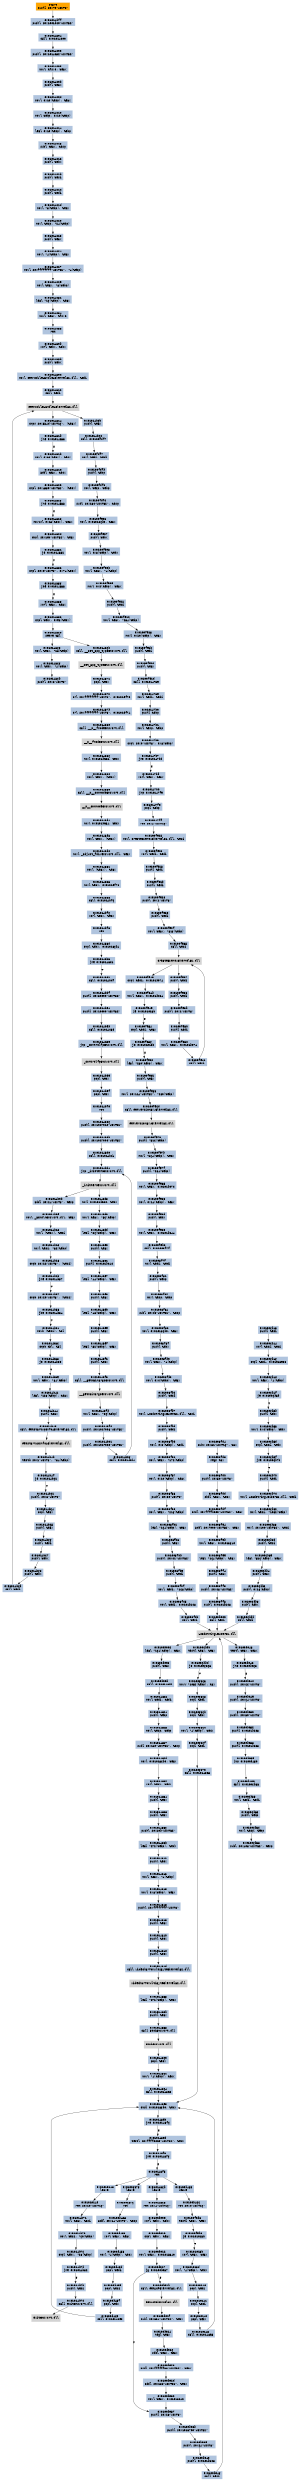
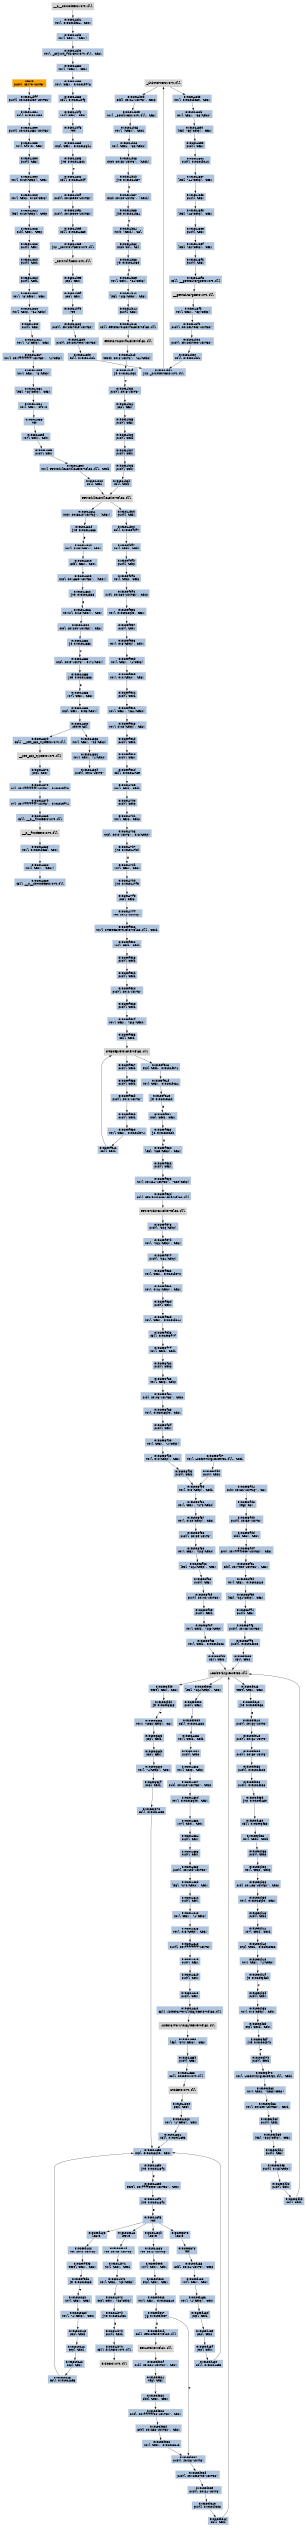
(101, 798) -> none
(167, 1403) -> (189, 1480)
none -> (258, 1900)
